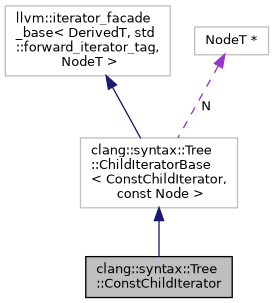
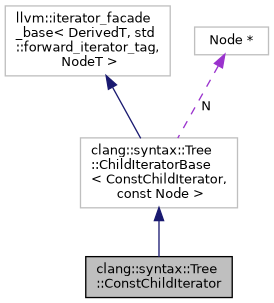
(232, 41) -> (232, 41)
